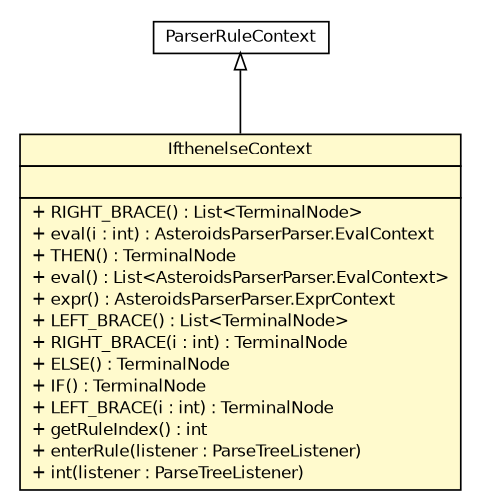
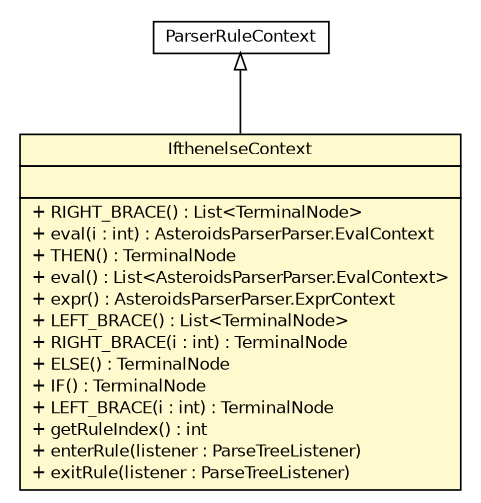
(168, 473) -> (191, 473)
